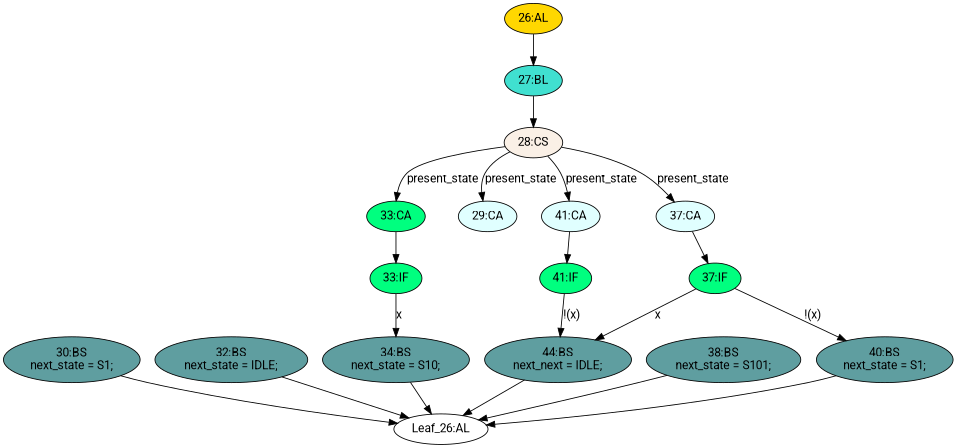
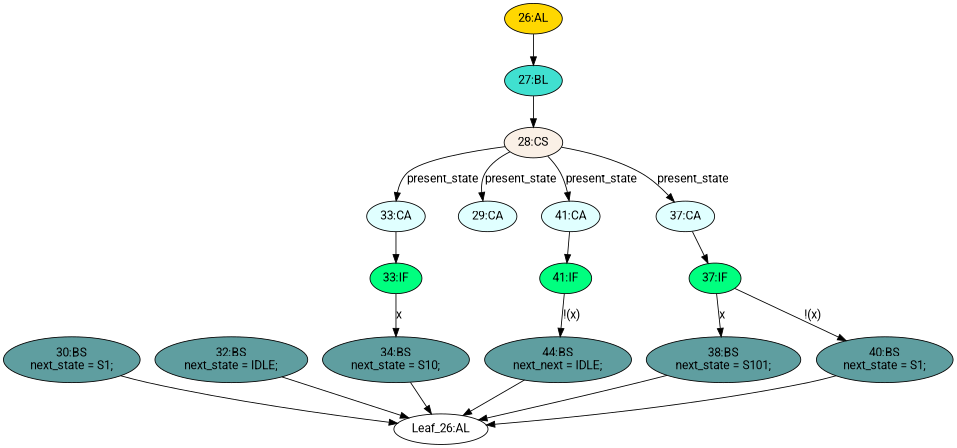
(396, 216) -> (396, 216)
(650, 312) -> (718, 311)
